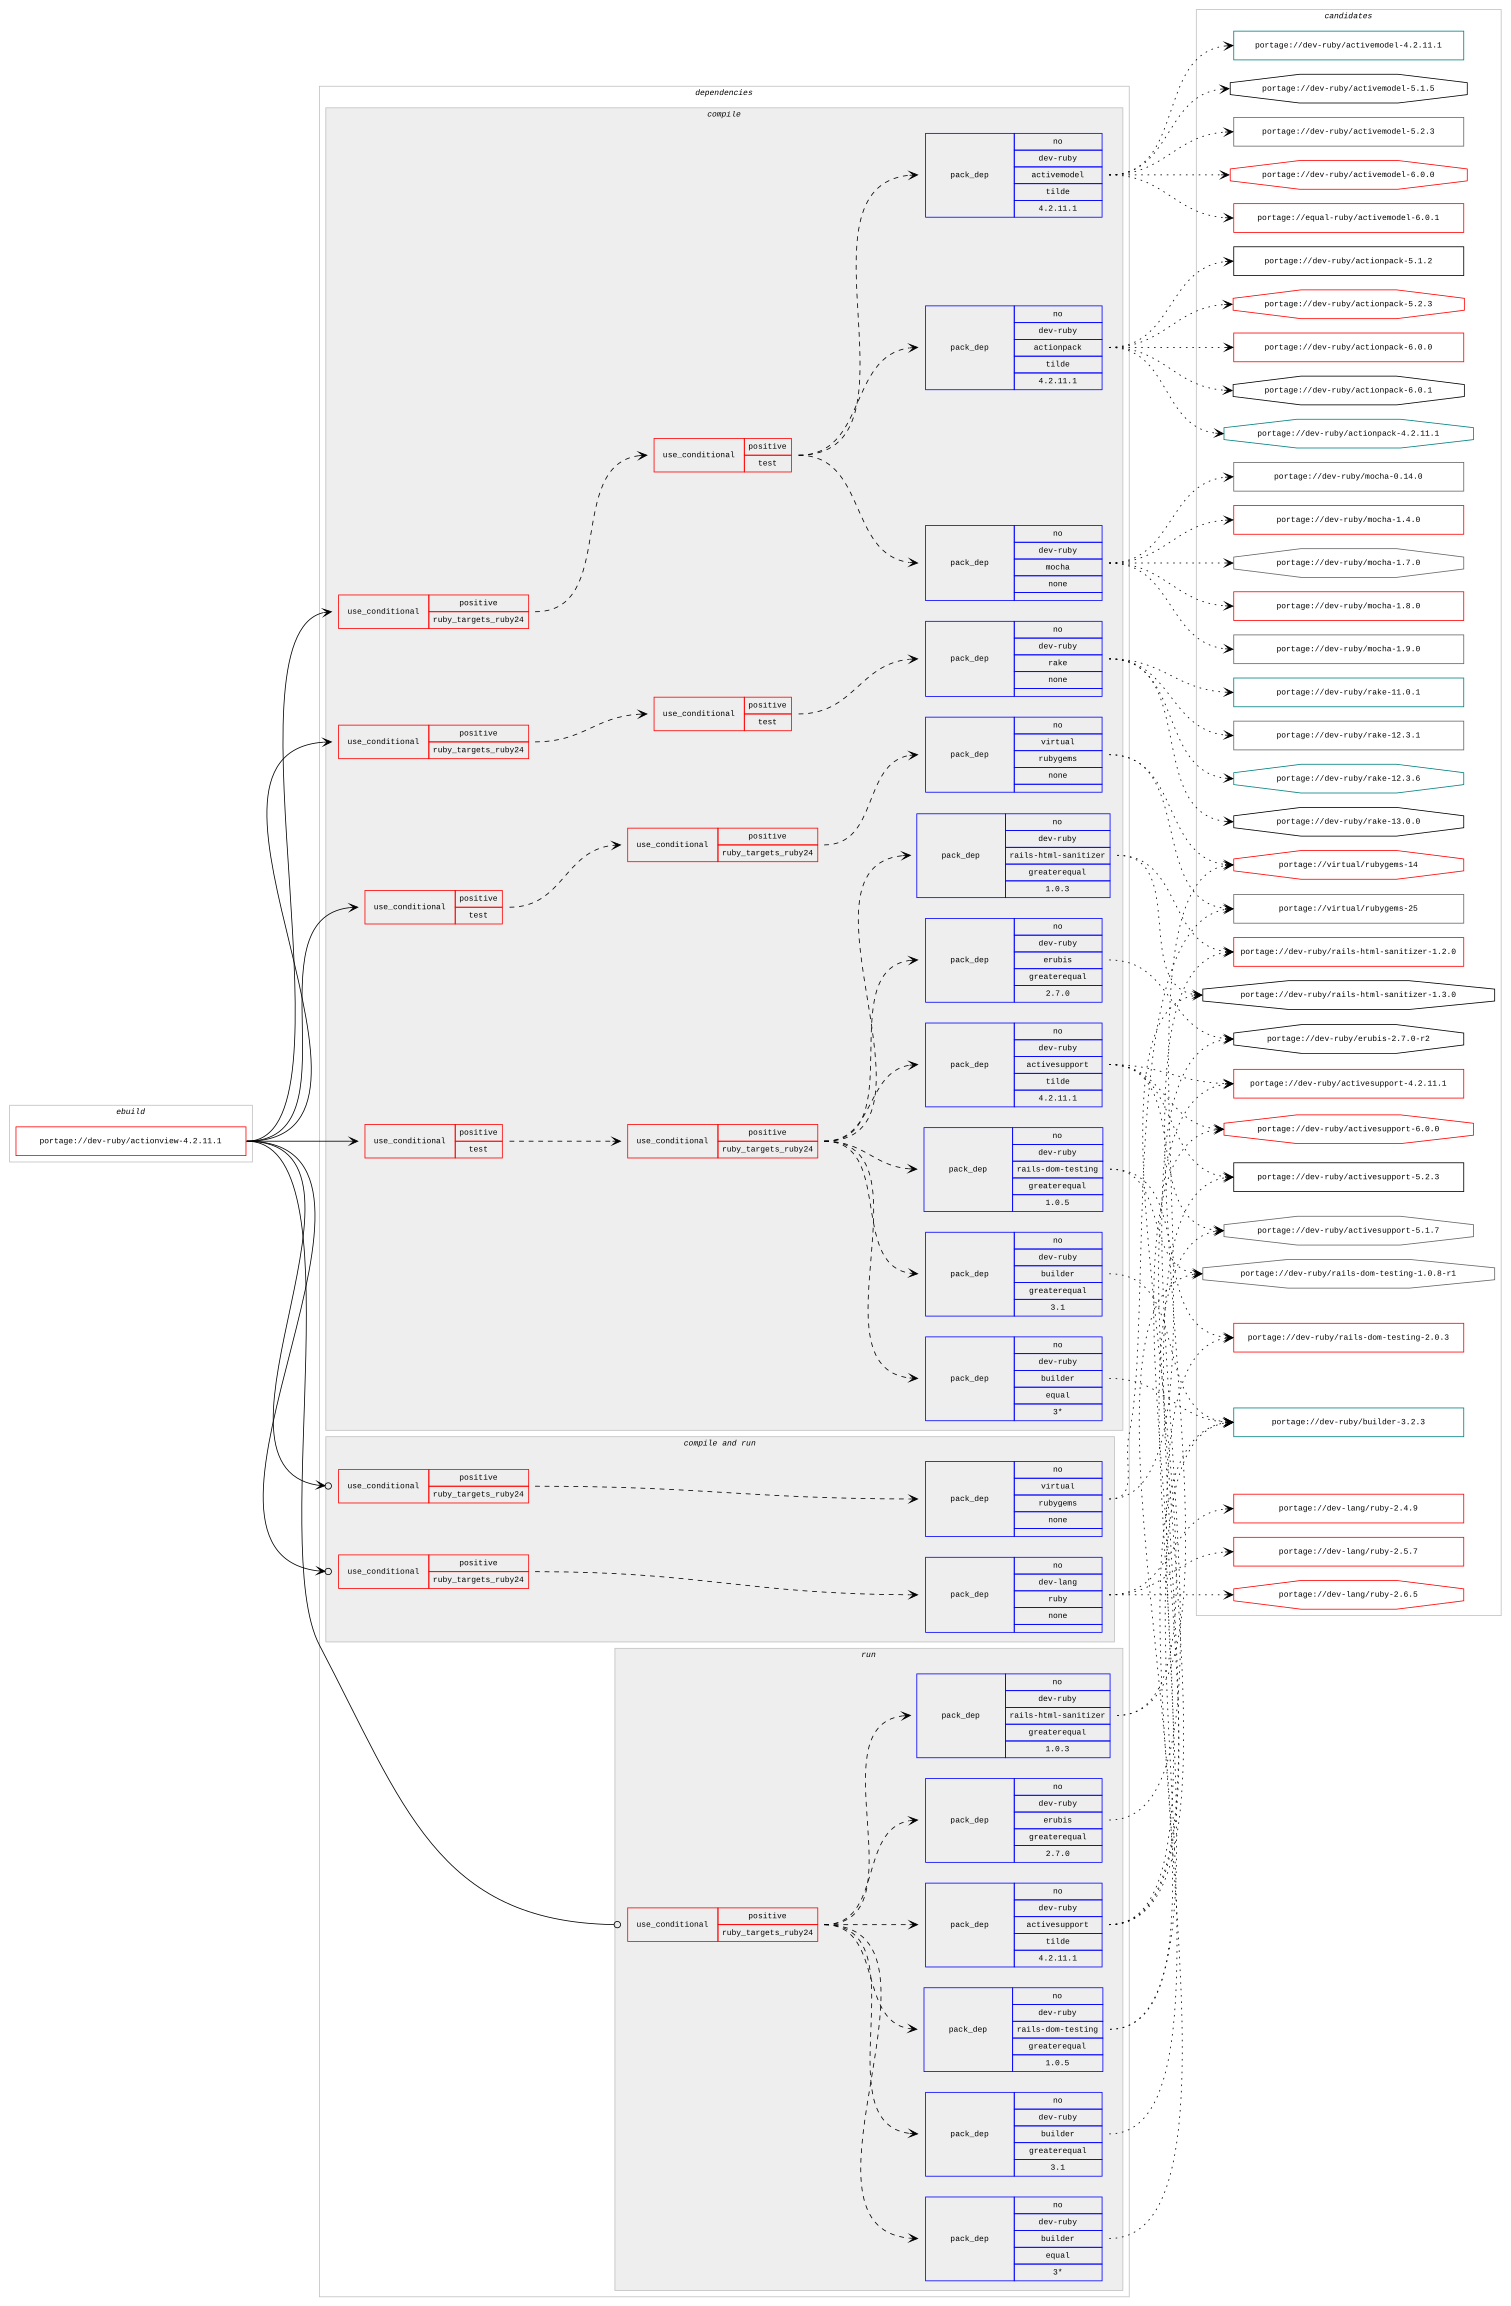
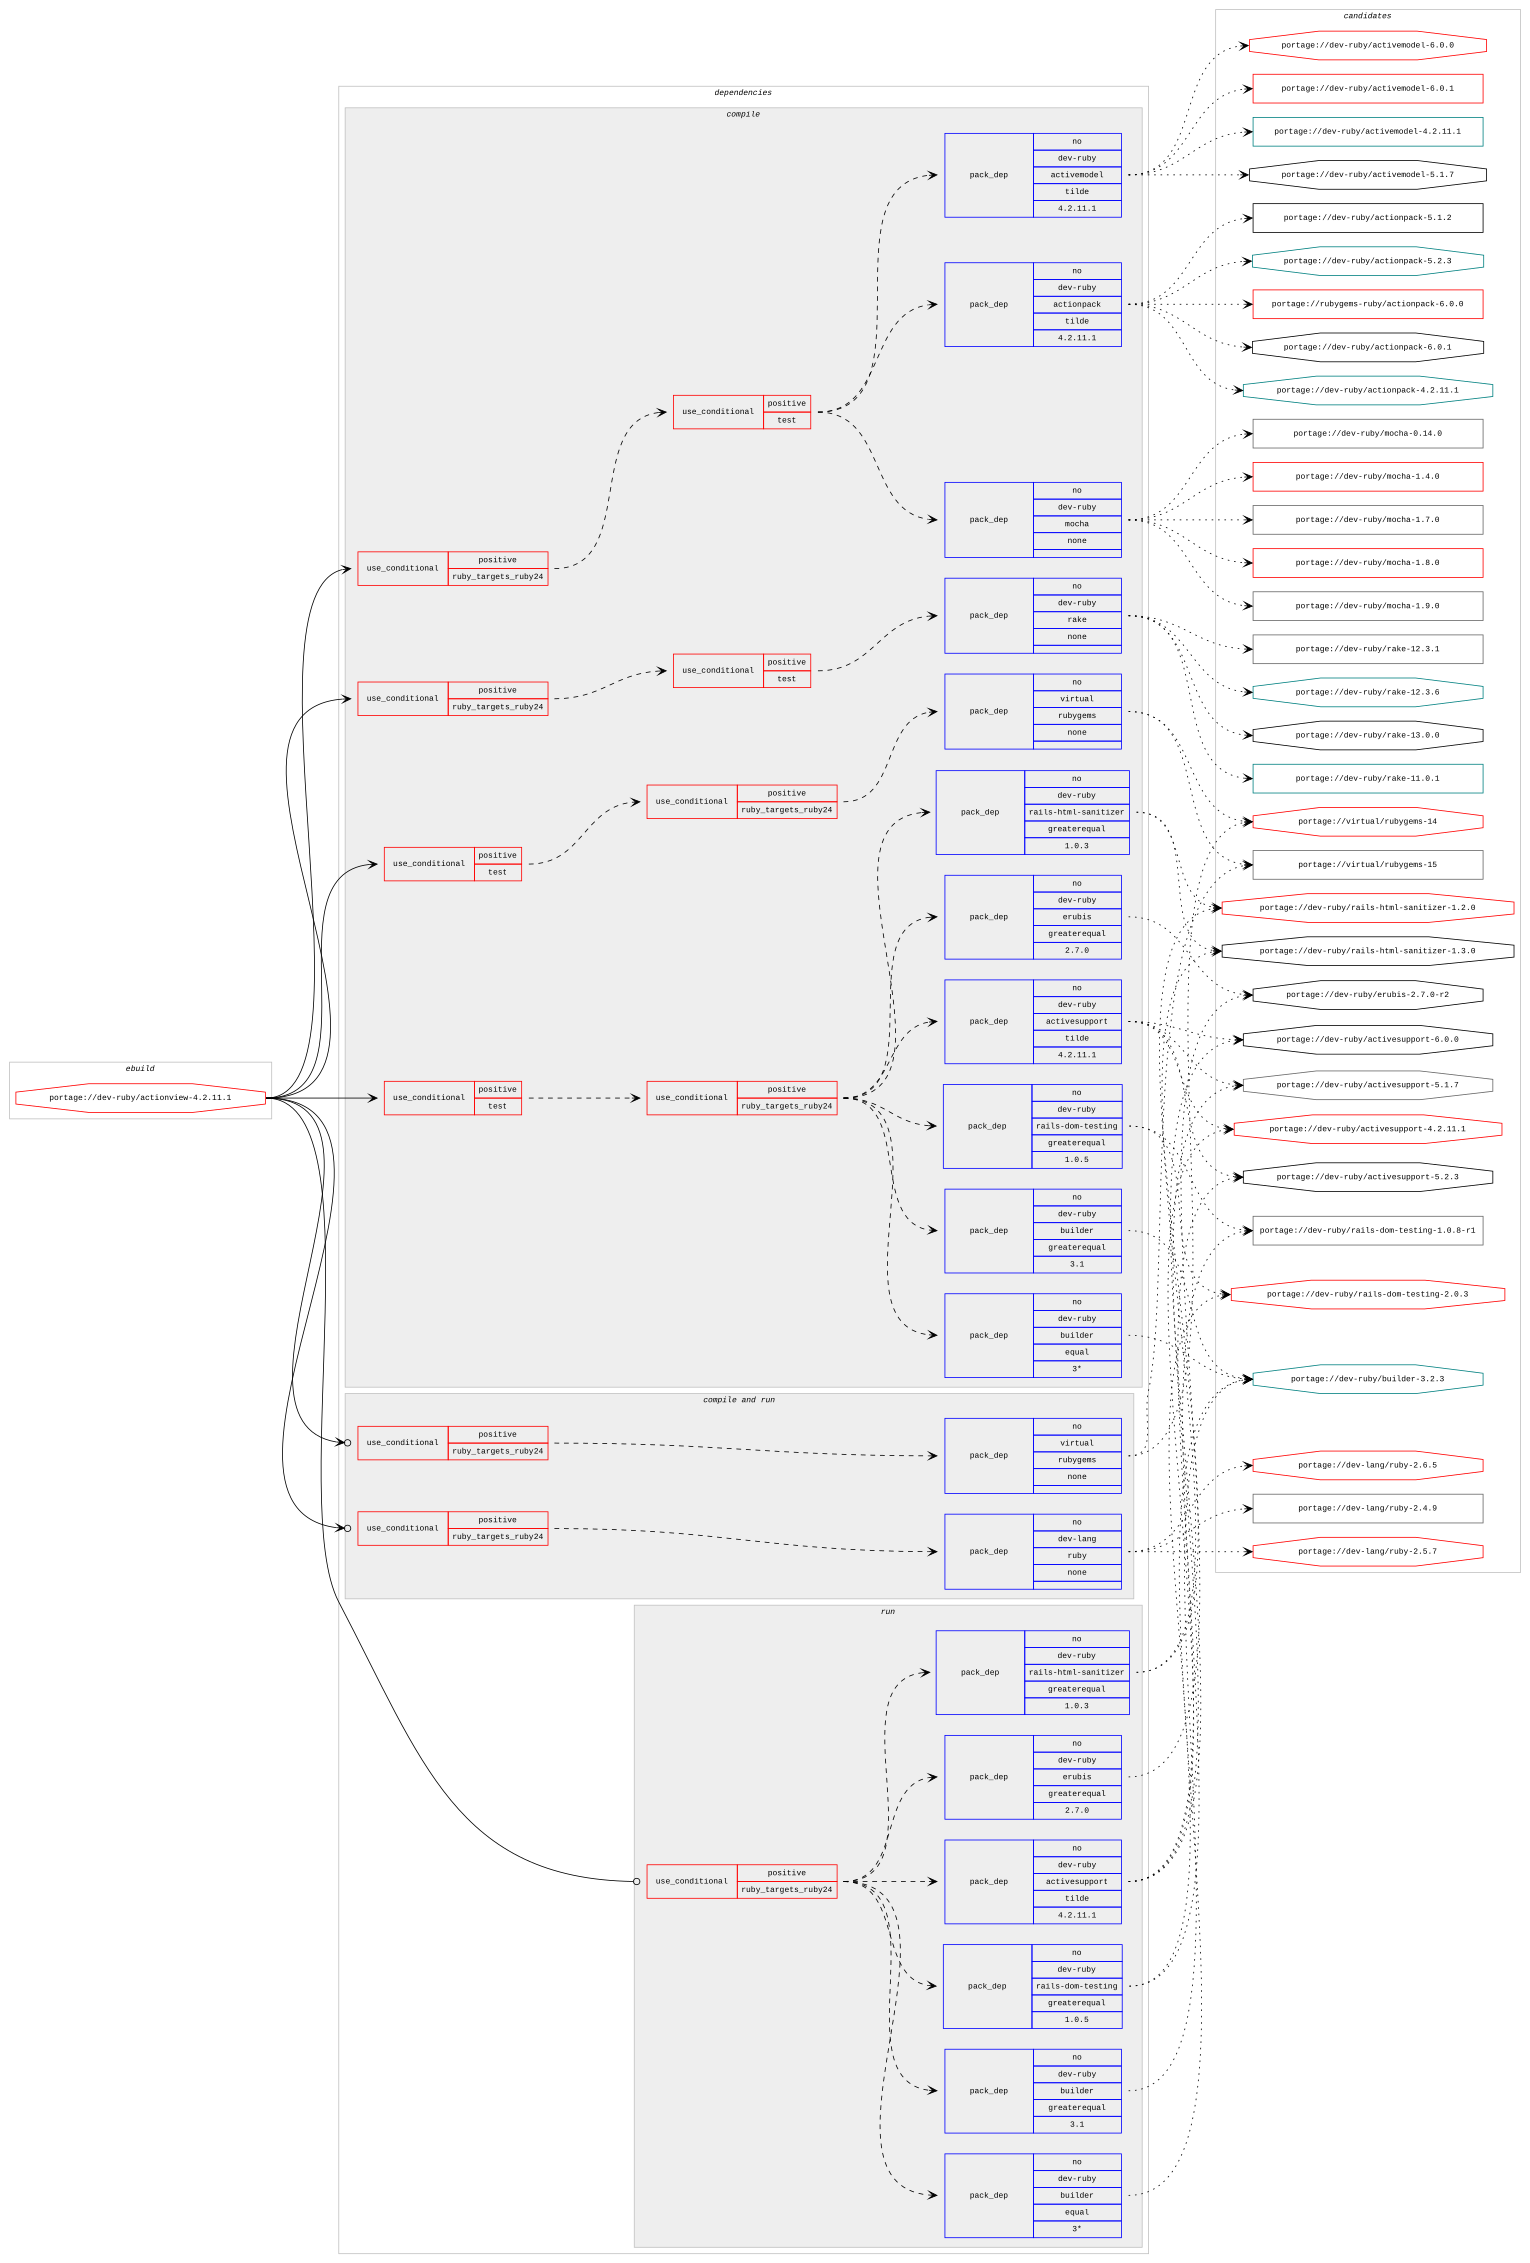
(1349, 89) -> (1368, 175)
(1349, 132) -> none
(1349, 218) -> (1368, 89)
(1349, 304) -> (1368, 261)
(1349, 347) -> (1368, 304)
(1349, 563) -> (1368, 520)
(1349, 909) -> (1368, 865)
(1349, 952) -> (1368, 908)
(1349, 1084) -> (1368, 1129)
(1349, 1129) -> (1368, 1040)
(131, 1141) -> (141, 1098)
(1349, 1177) -> (1368, 1177)
(1349, 1274) -> (1368, 1231)
(1349, 1338) -> (1368, 1295)
(1349, 1422) -> (1368, 1379)
(1349, 1509) -> (1368, 1509)
(1349, 1552) -> (1368, 1552)
